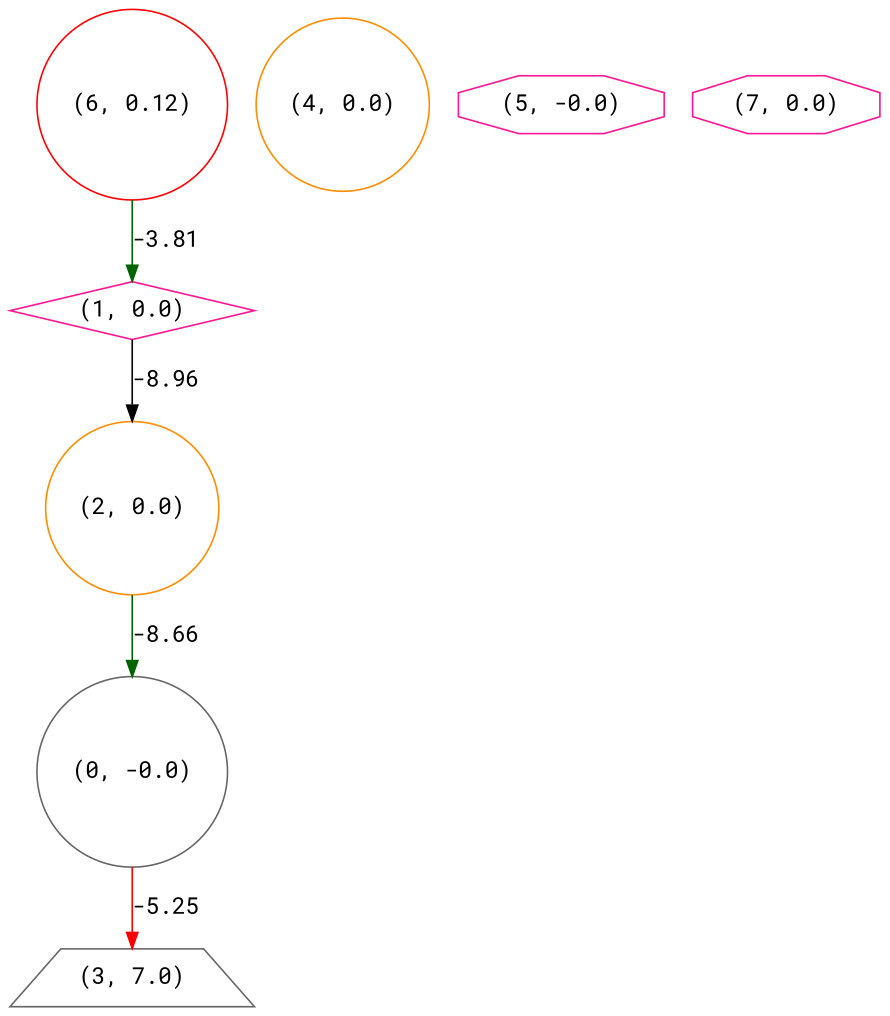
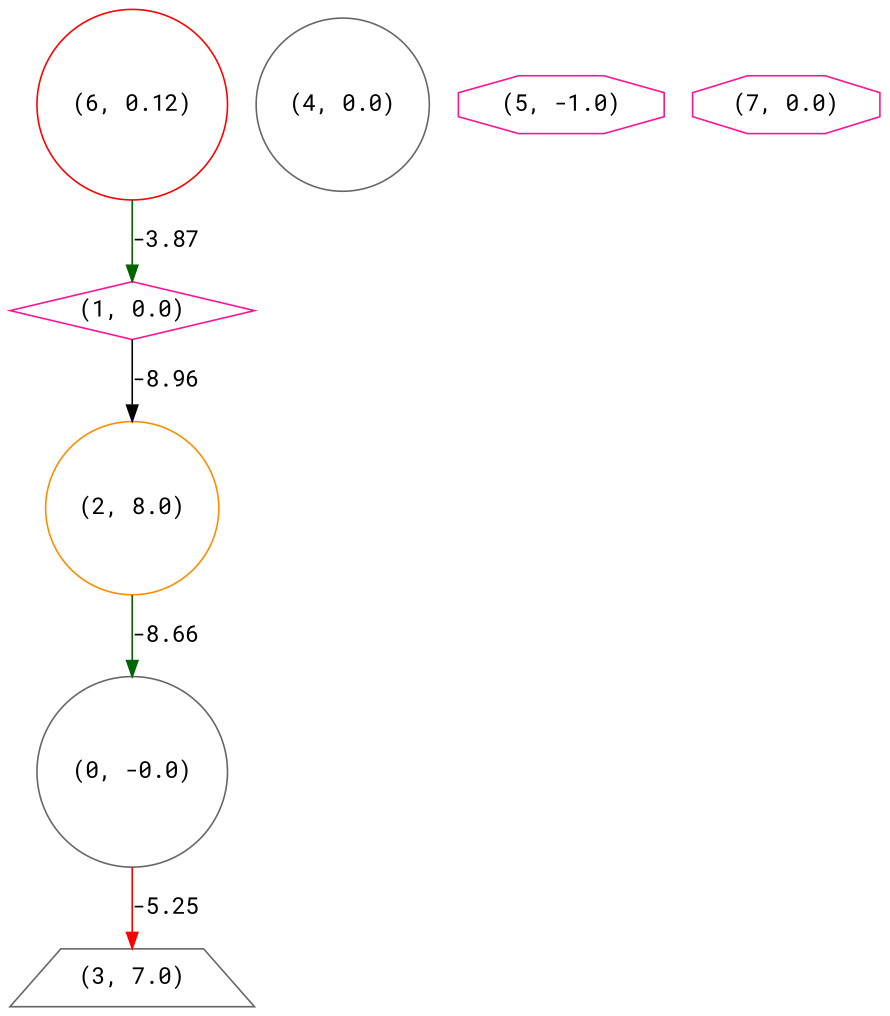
(343, 105) -> (343, 105)
(561, 105) -> (561, 105)
(166, 241) -> (166, 241)
(132, 508) -> (132, 508)
